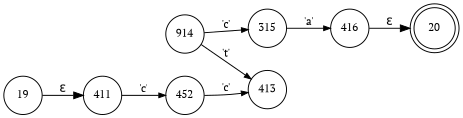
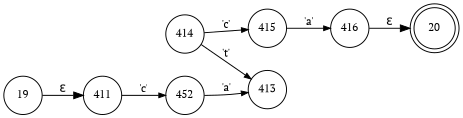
(267, 28) -> (267, 28)
(185, 34) -> (185, 34)
(226, 89) -> (226, 89)
